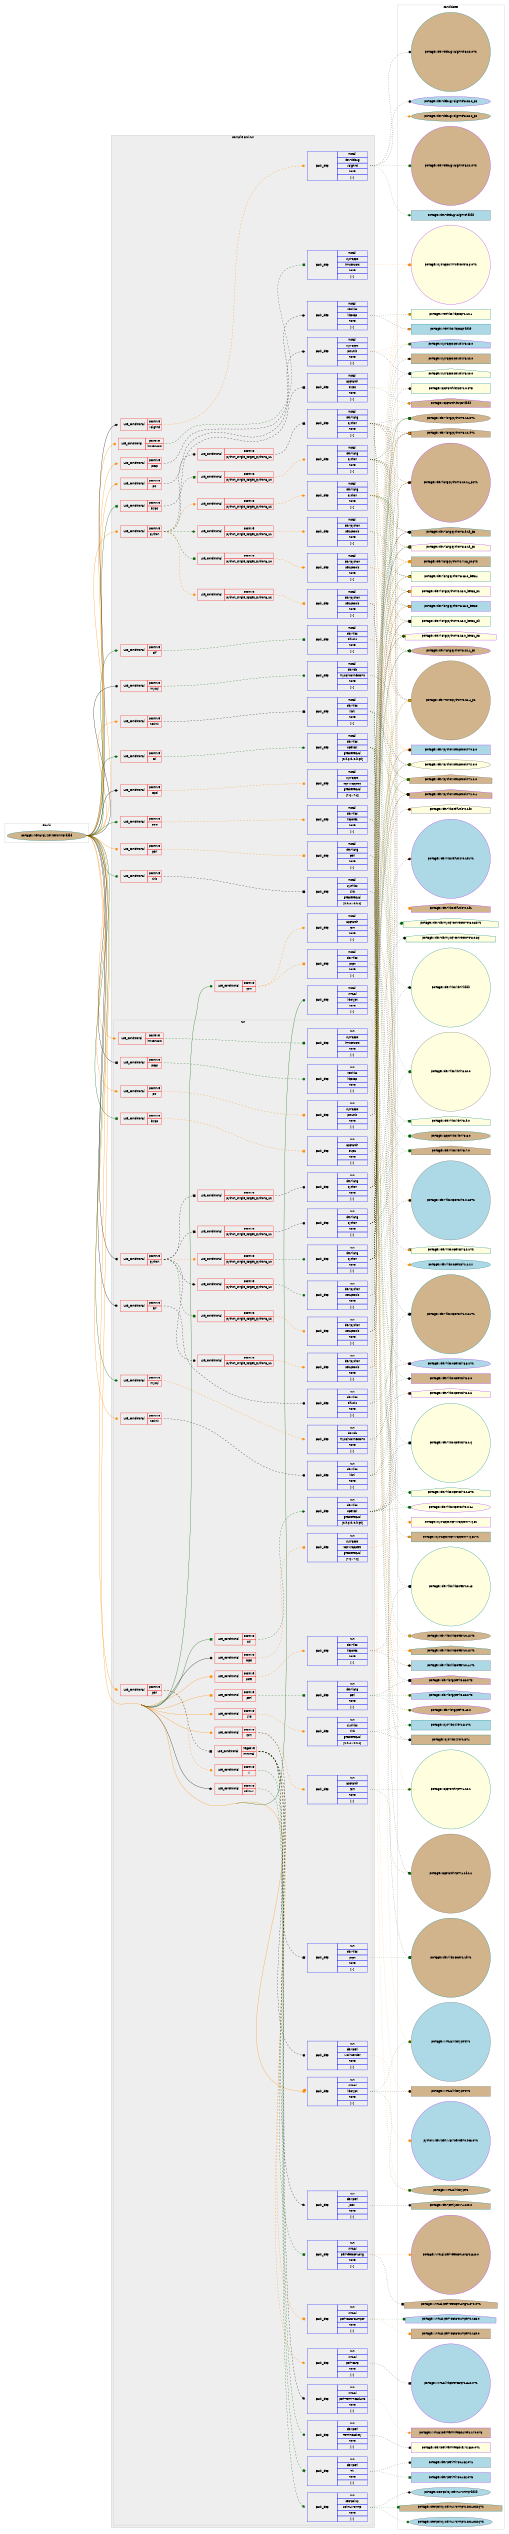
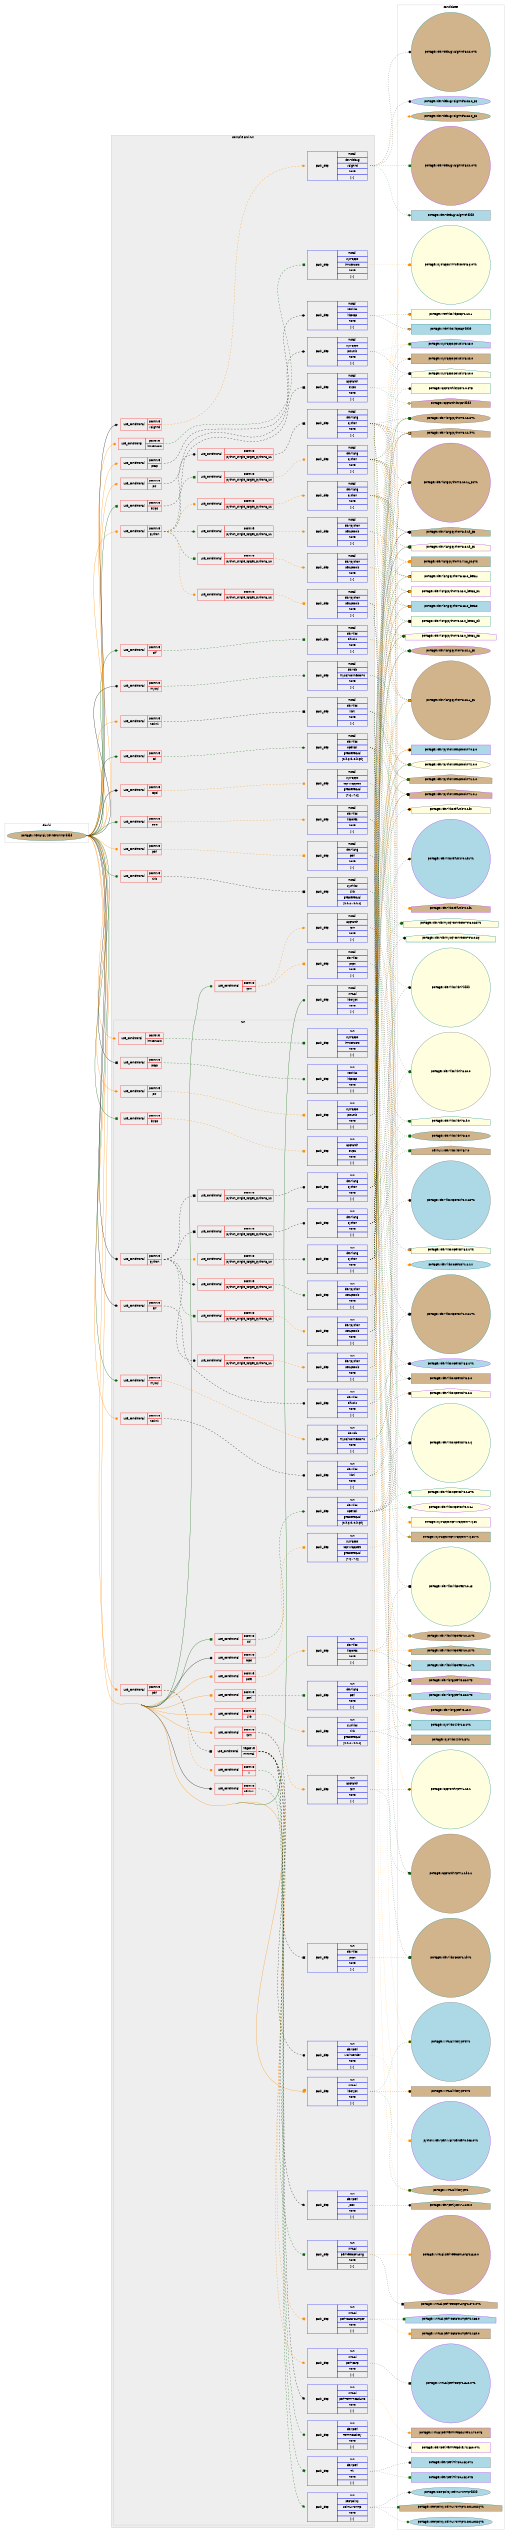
(451, 265) -> (451, 265)
(451, 700) -> (451, 700)
(451, 1136) -> (451, 1136)
(451, 1151) -> (451, 1151)
(451, 2383) -> (451, 2383)
